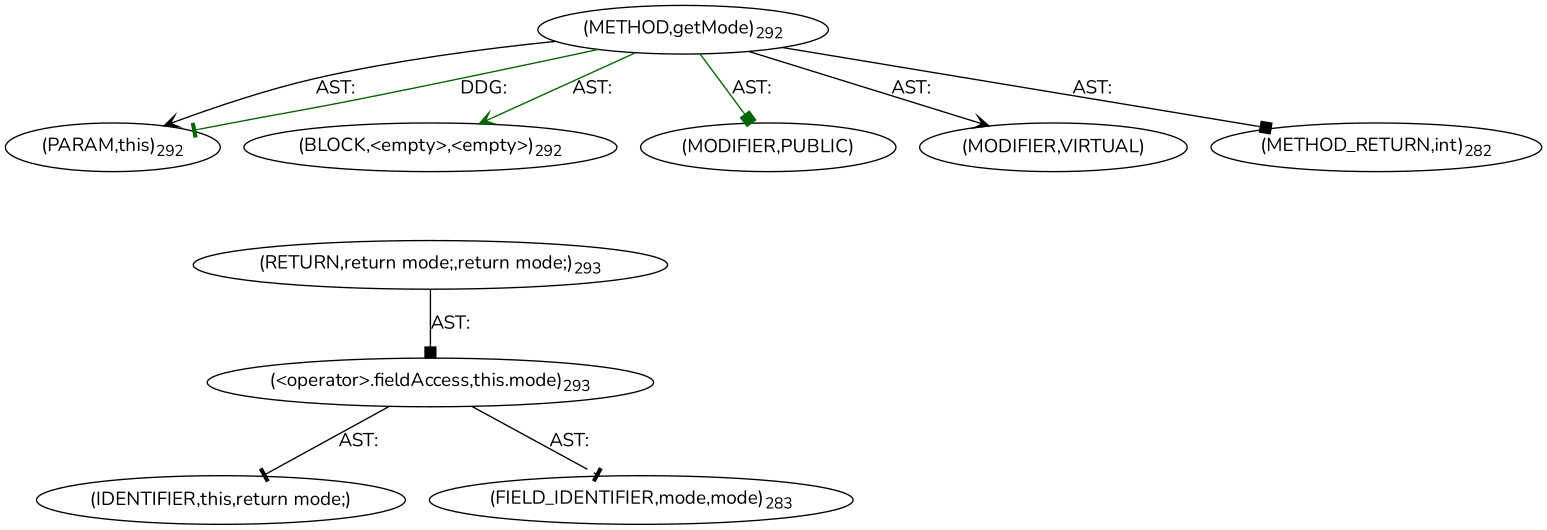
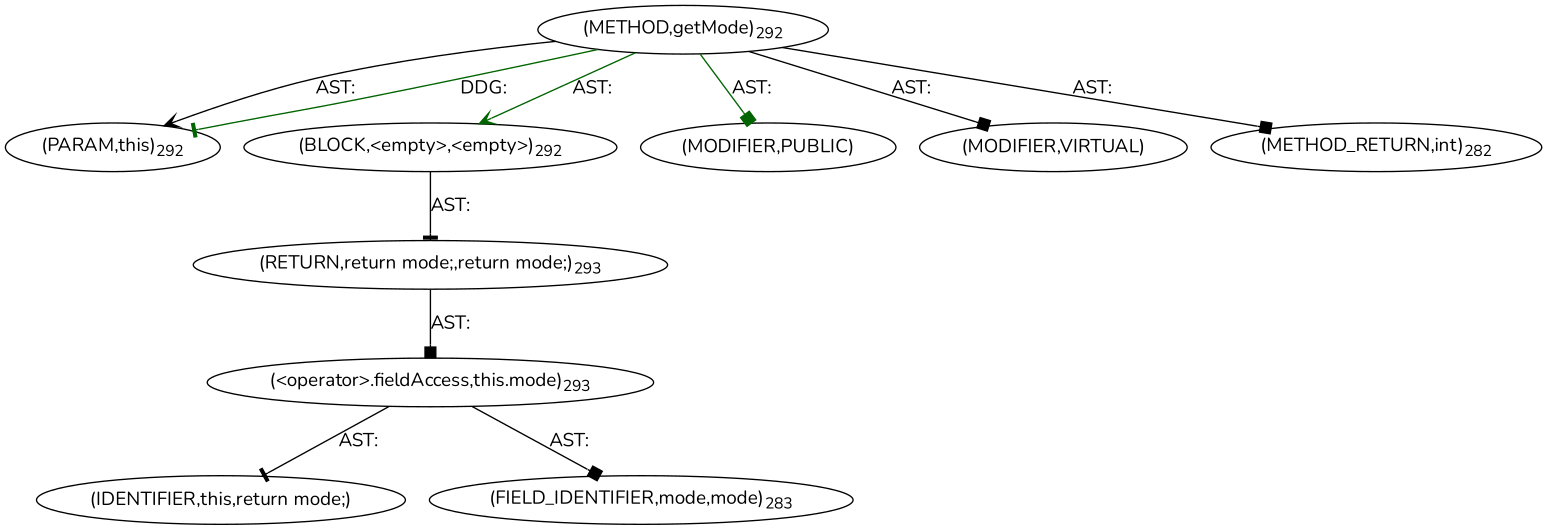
(862, 87) -> (862, 87)
none -> (430, 203)
(530, 438) -> (530, 438)
